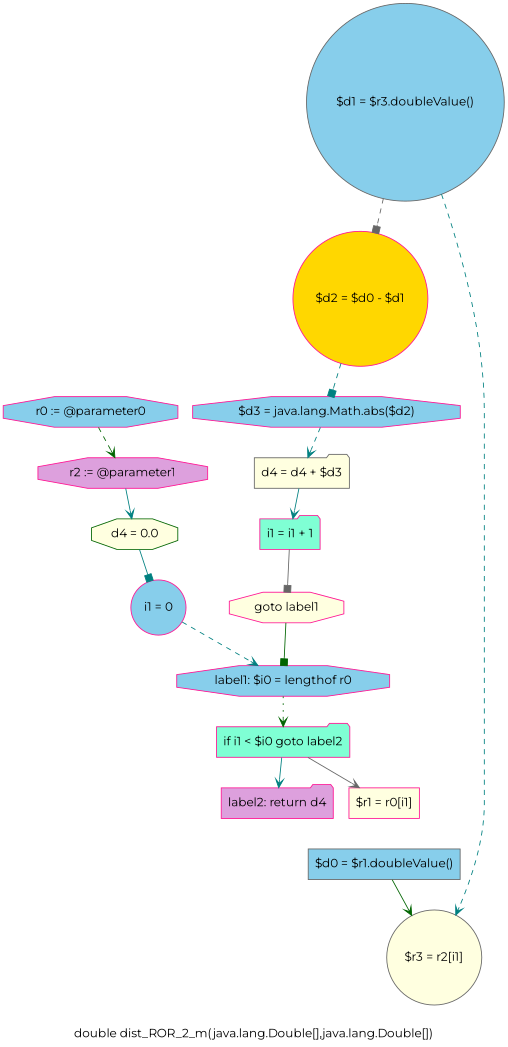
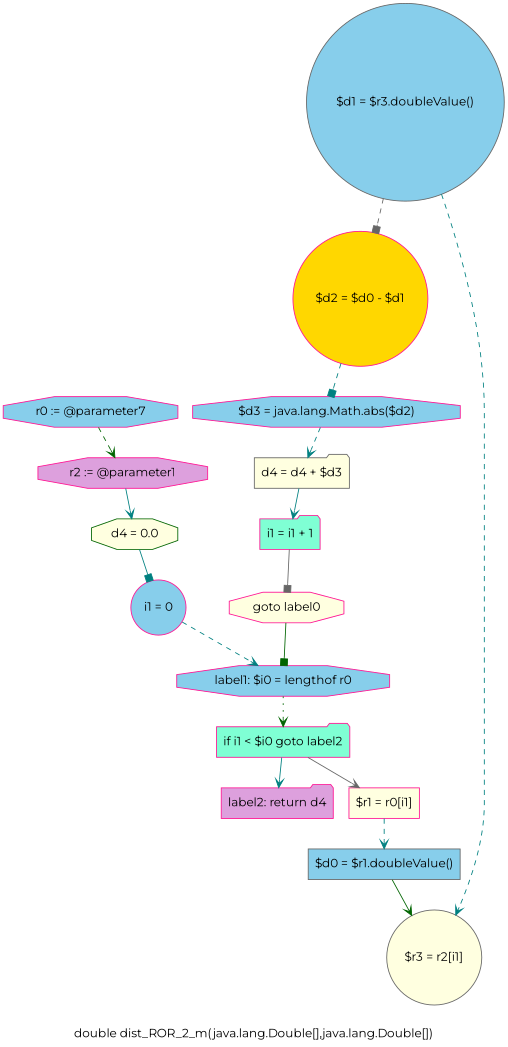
(91, 412) -> (91, 412)
(287, 608) -> (287, 608)
none -> (384, 830)
